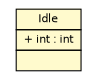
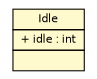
(49, 39) -> (49, 39)
